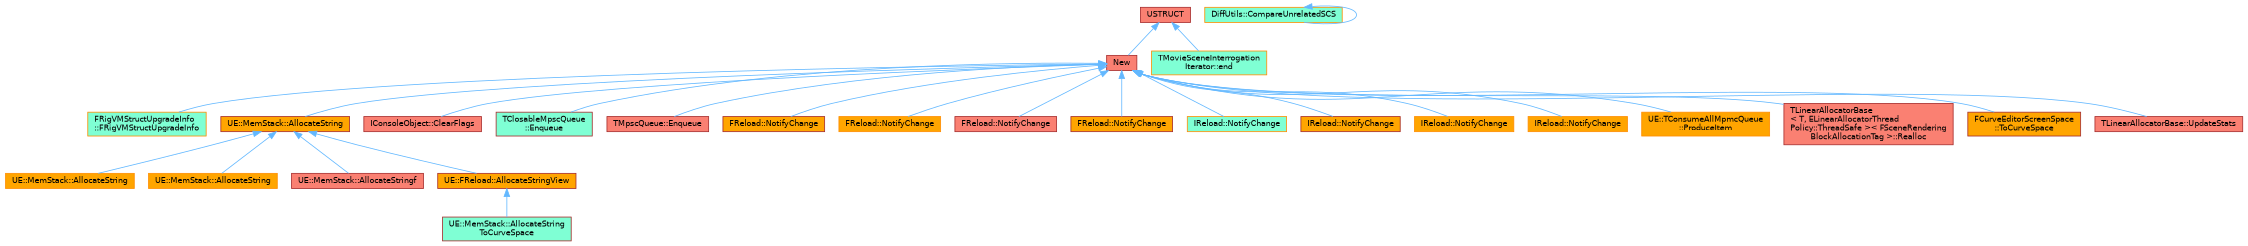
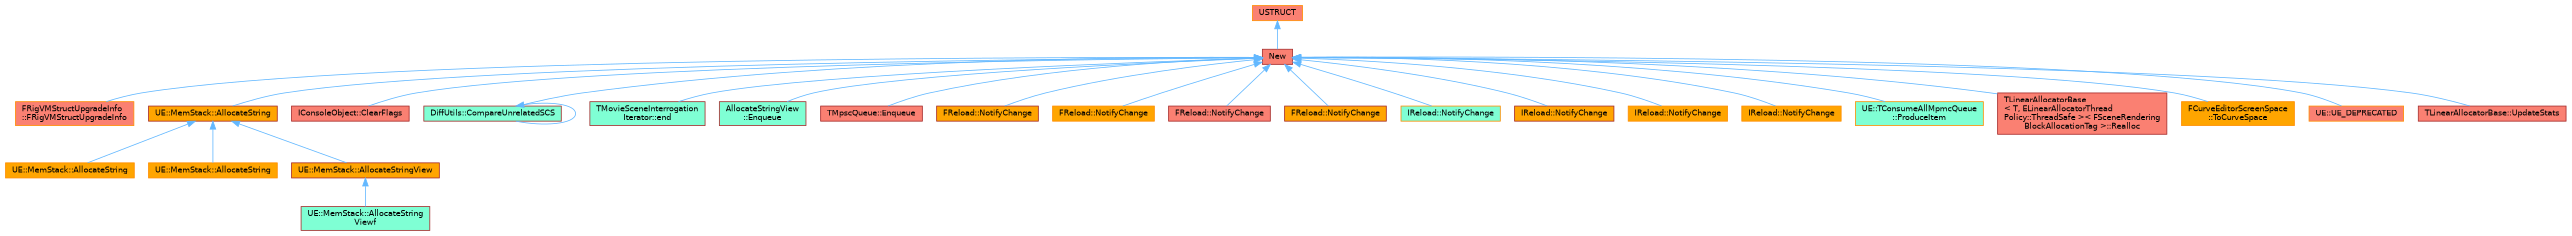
(1165, 15) -> (1277, 13)
(1273, 15) -> (493, 114)
(1188, 40) -> (922, 73)
(1209, 63) -> (647, 114)
none -> (774, 73)
none -> (2356, 114)
(147, 124) -> (75, 114)
(544, 124) -> (763, 114)
(1706, 124) -> (1919, 114)
(2024, 124) -> (2238, 114)
(358, 181) -> none
(507, 181) -> (365, 170)
(507, 229) -> (365, 218)
